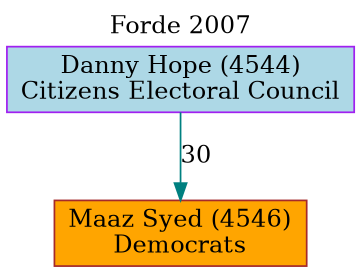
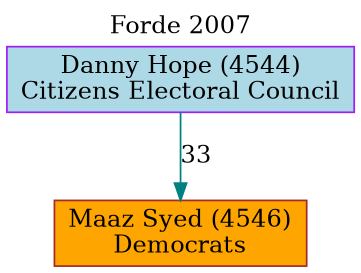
(197, 156) -> (197, 156)
